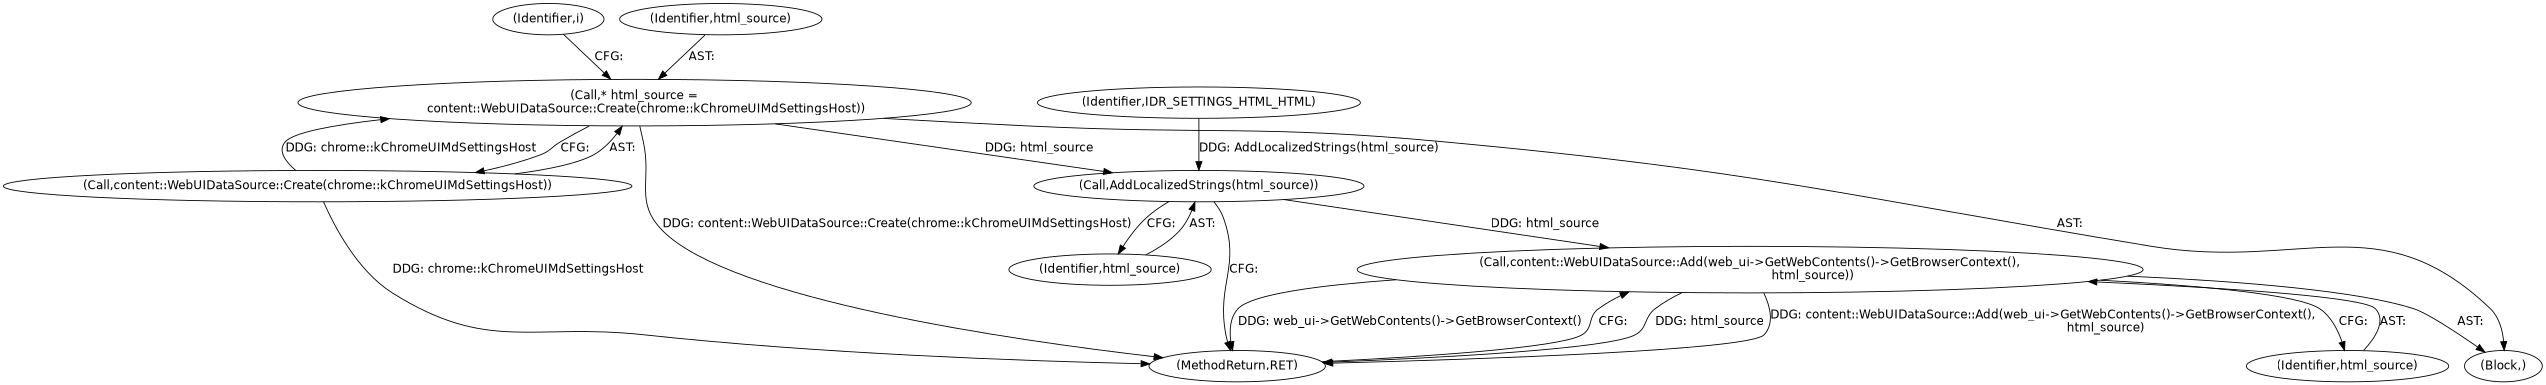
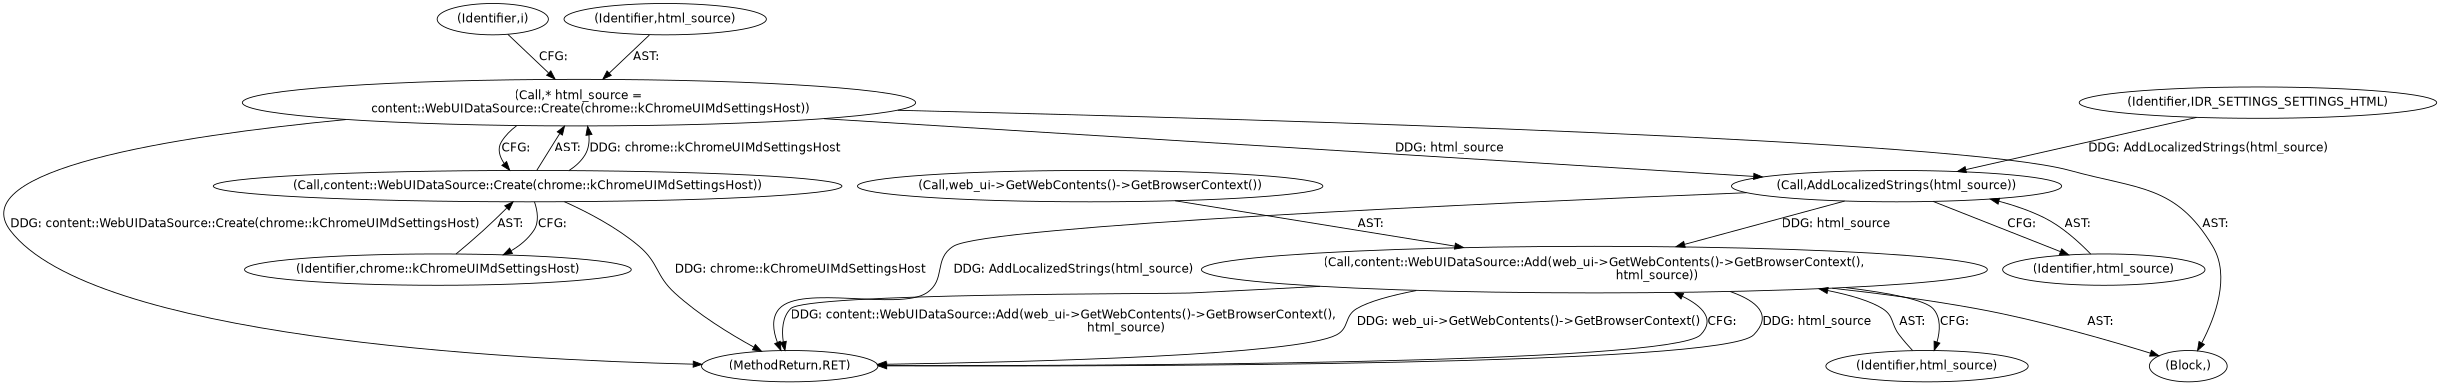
(1199, 103) -> (2258, 103)
none -> (1090, 186)
none -> (438, 270)
(1246, 270) -> (1074, 270)
